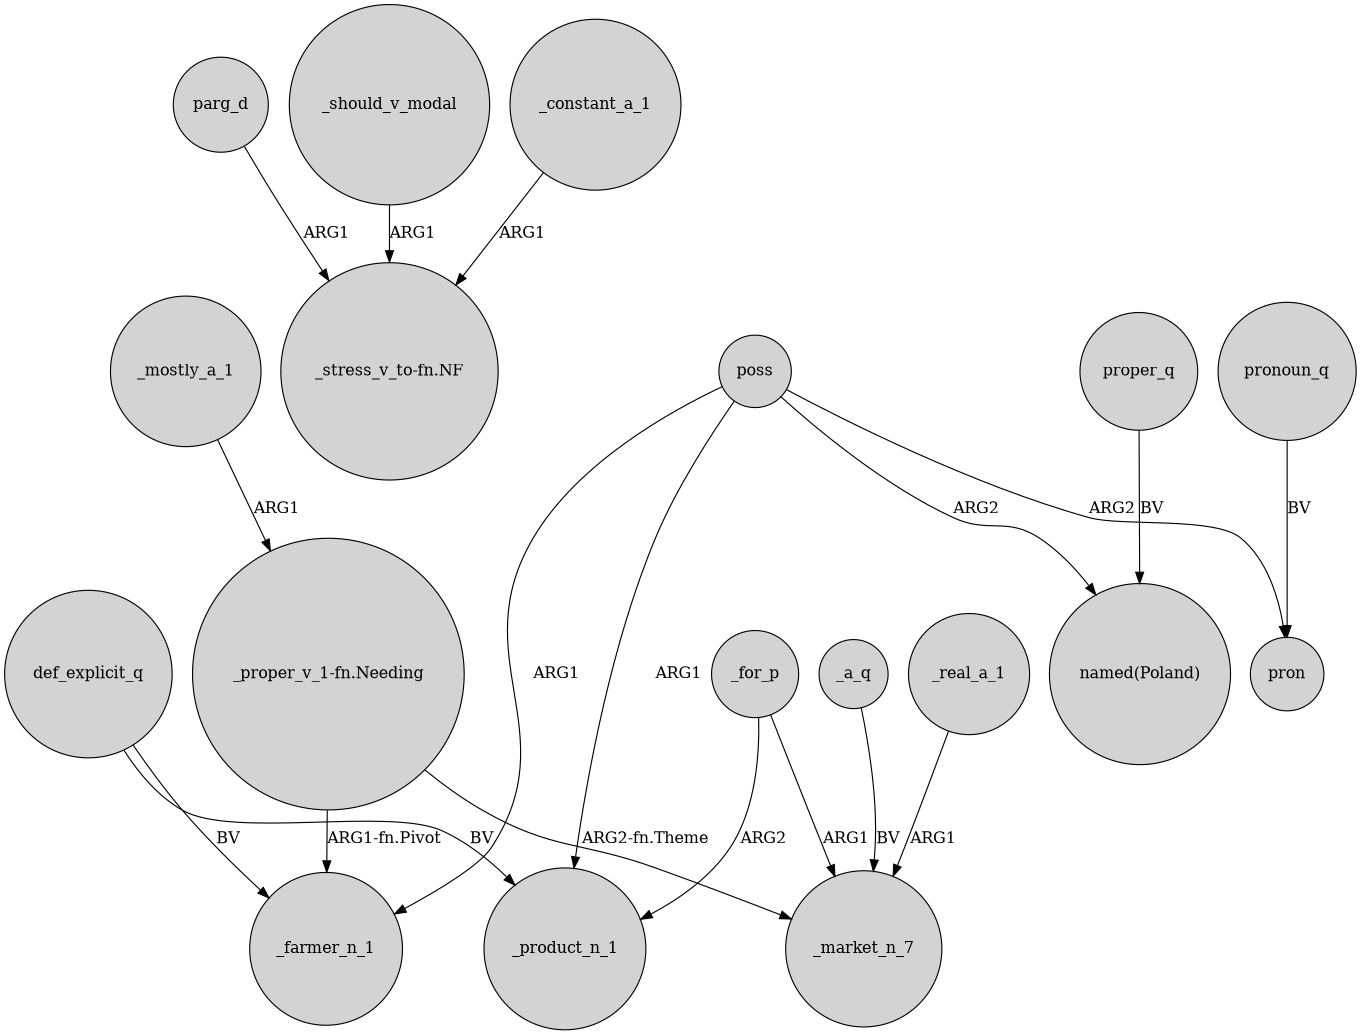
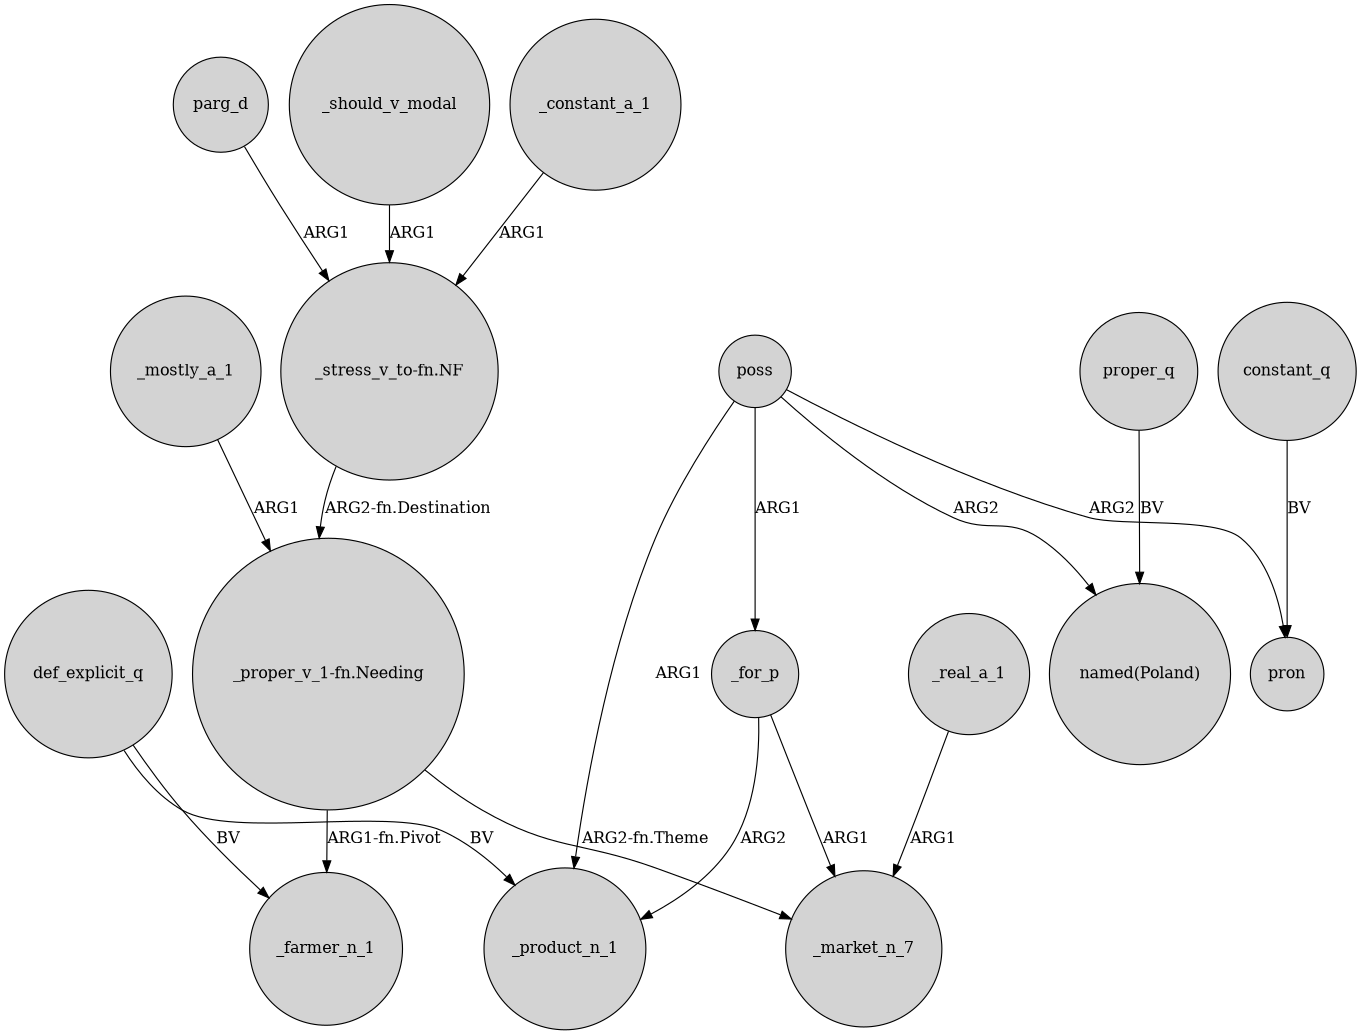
(1287, 371) -> (1287, 371)
none -> (326, 496)
(508, 624) -> (755, 513)
(854, 674) -> none
